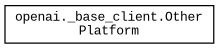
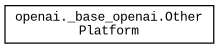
(109, 24) -> (109, 24)
